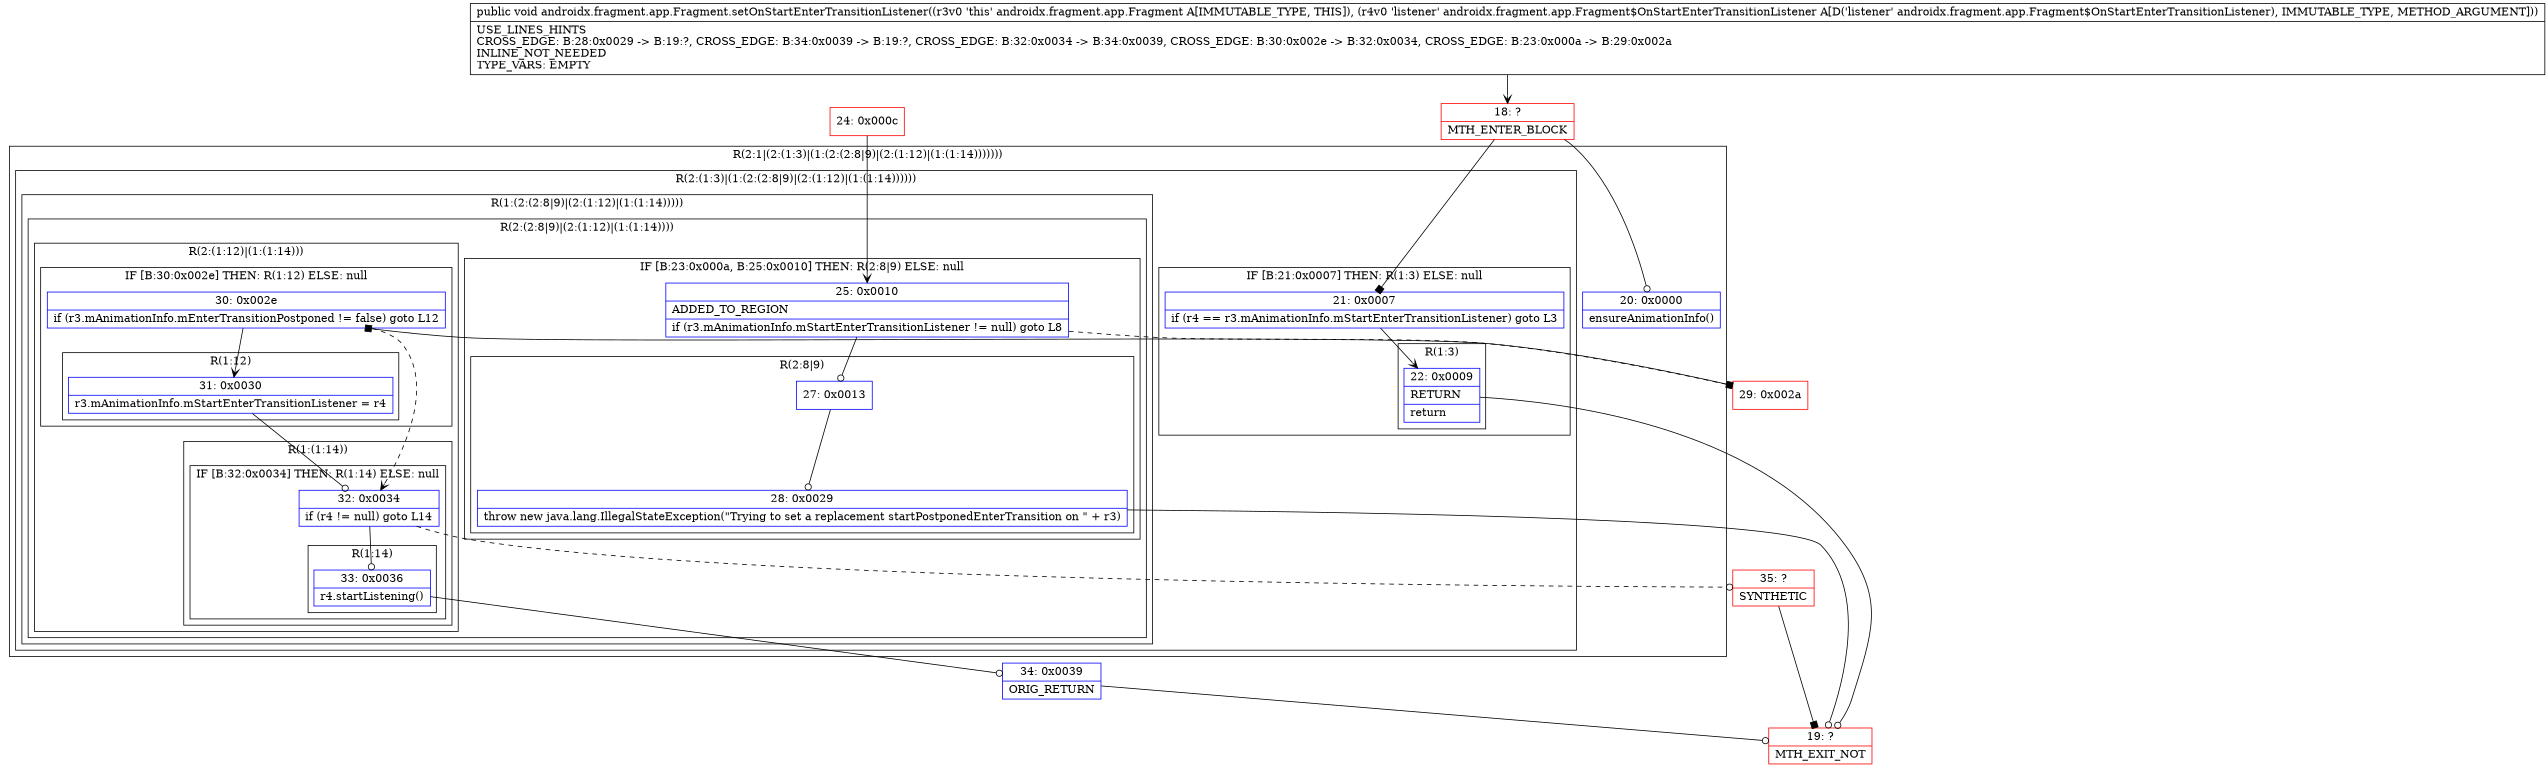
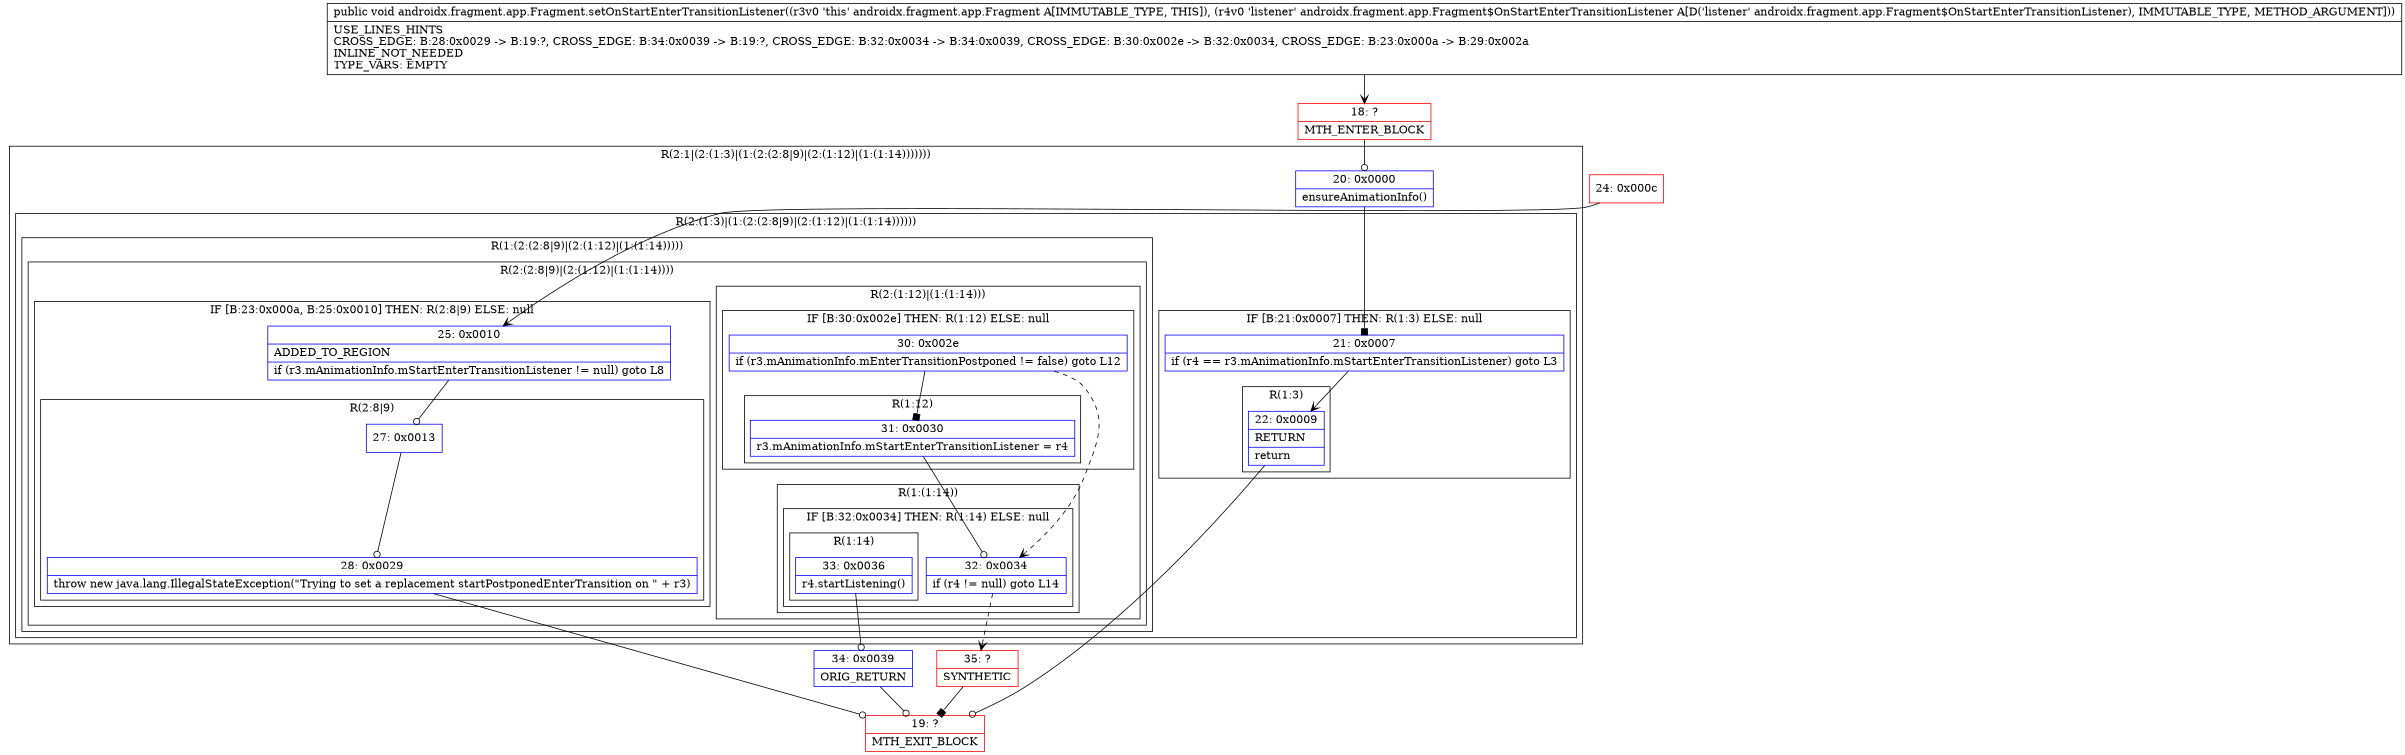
(1438, 213) -> (1364, 267)
(239, 348) -> (921, 391)
(1770, 395) -> none
(370, 540) -> none
(1070, 577) -> (988, 618)
(1820, 755) -> (925, 742)
